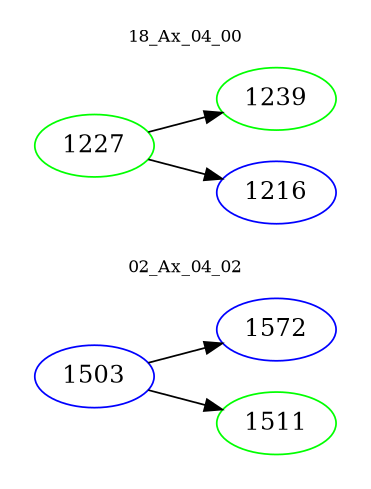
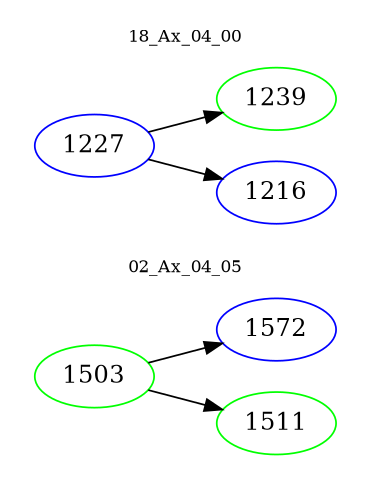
(94, 146) -> (94, 146)
(185, 268) -> (185, 268)
(94, 376) -> (94, 376)
